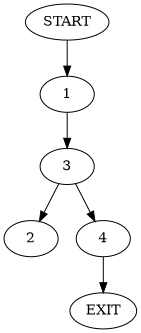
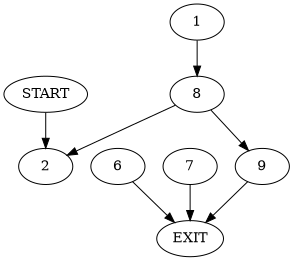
(67, 53) -> (46, 125)
(67, 166) -> (197, 94)
none -> (118, 166)
none -> (190, 166)
(103, 239) -> (262, 166)
